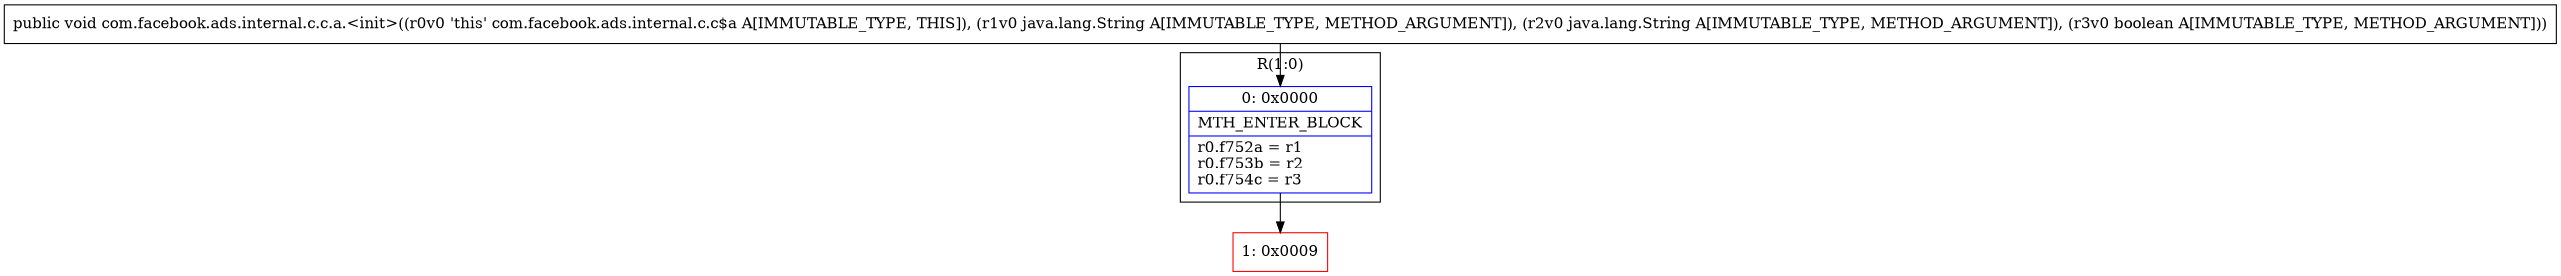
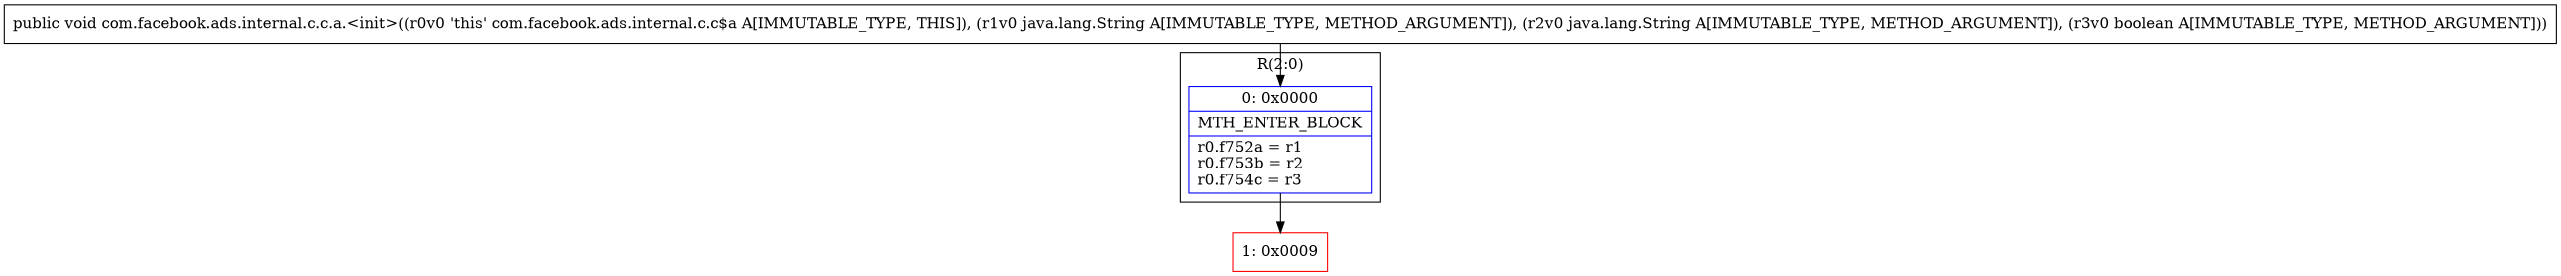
(1280, 65) -> (1280, 65)
